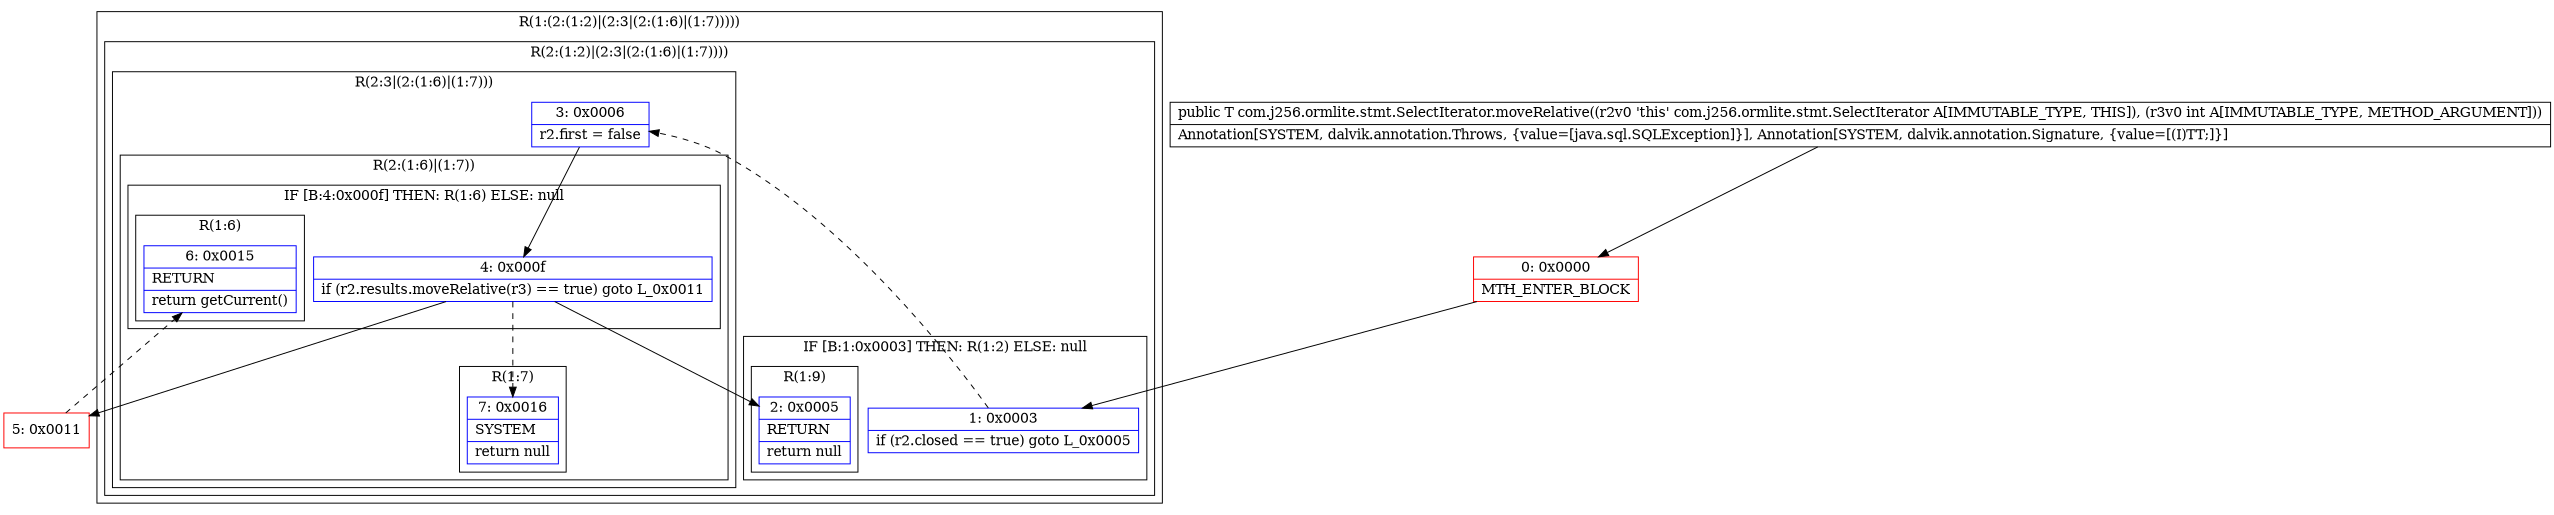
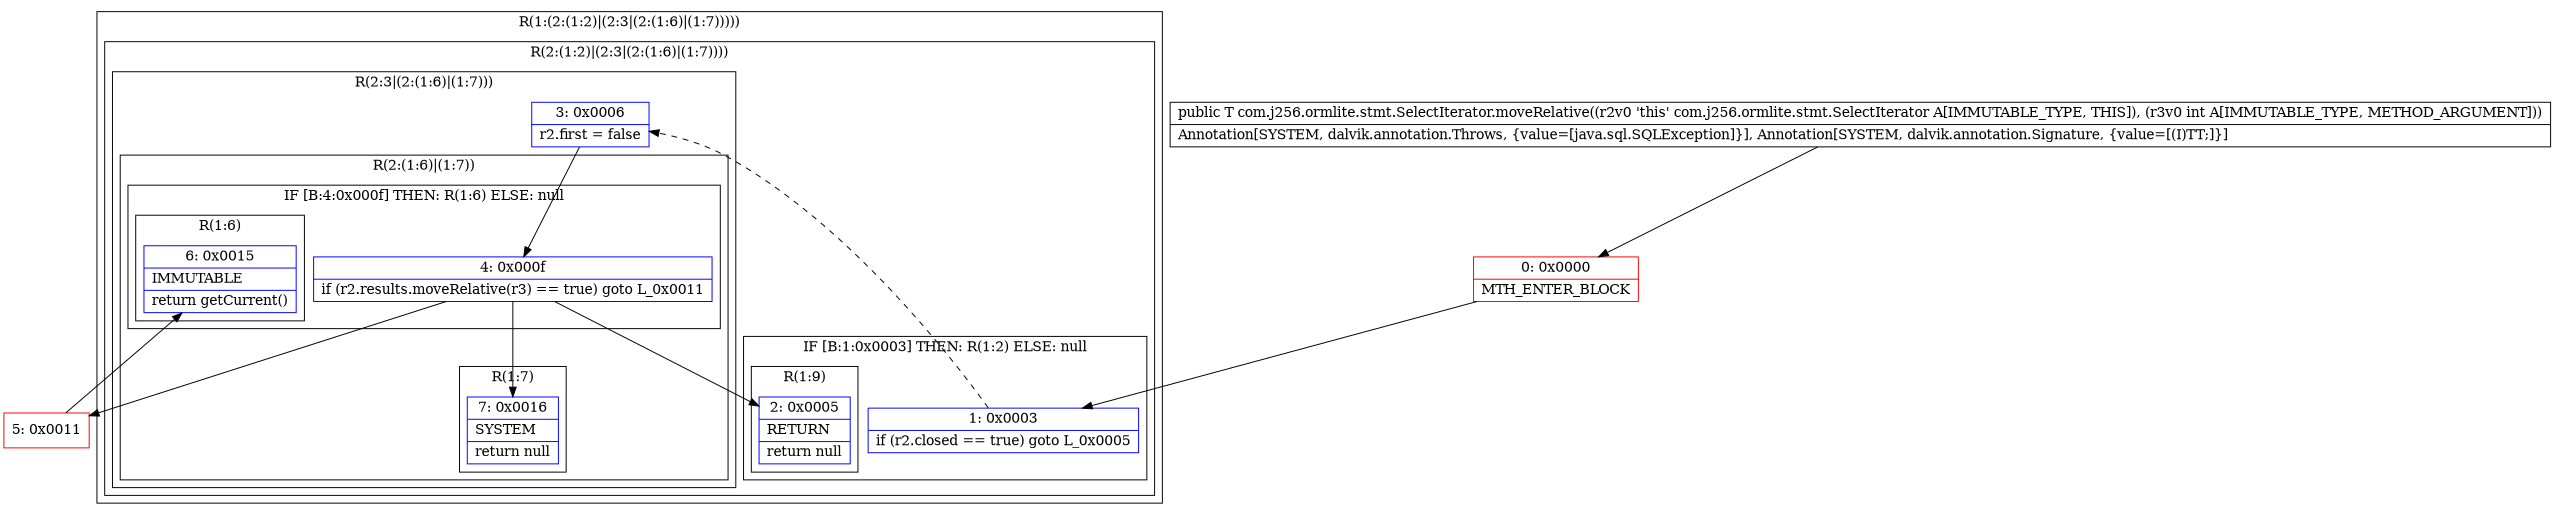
(183, 279) -> (197, 279)
(513, 344) -> (513, 344)
(128, 359) -> (128, 359)
